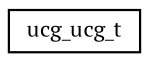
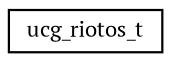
(74, 31) -> (86, 31)
